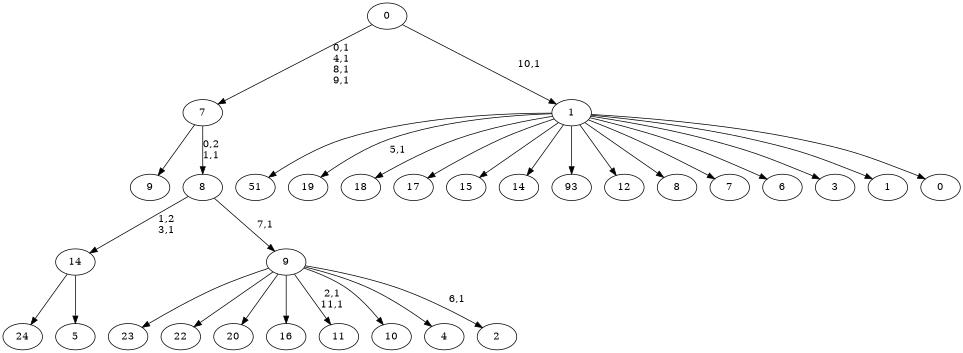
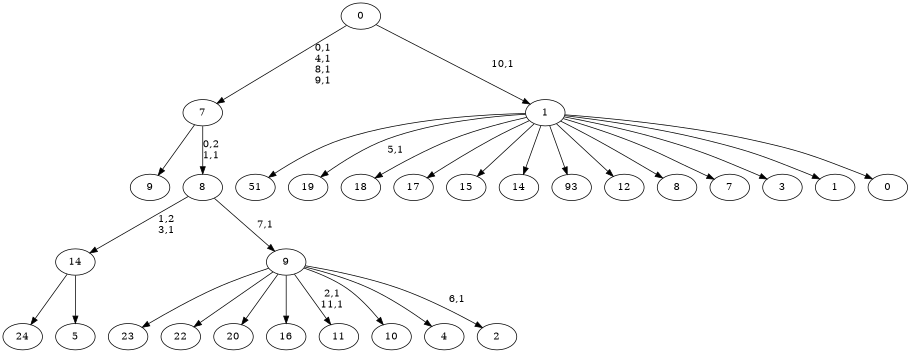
(782, 187) -> none
